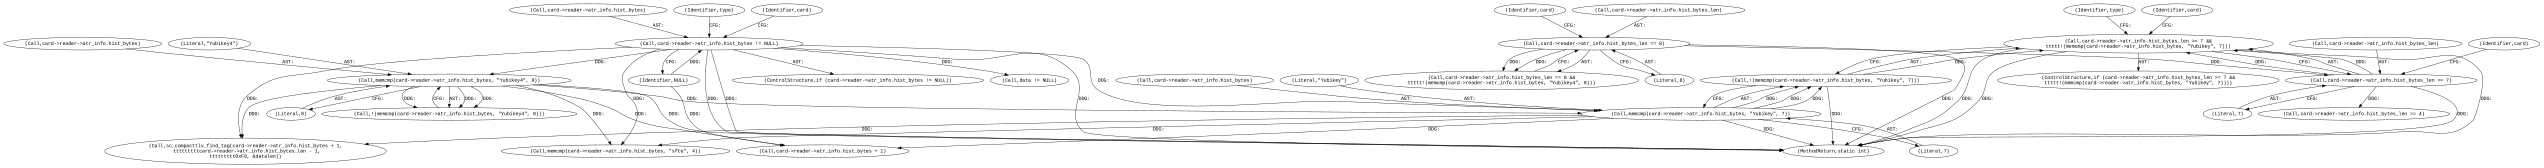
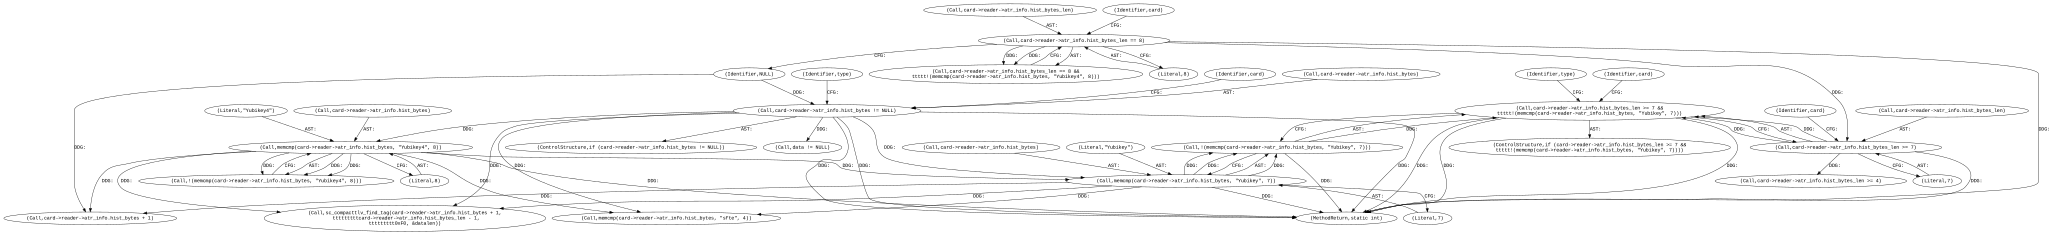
(667, 58) -> (884, 53)
